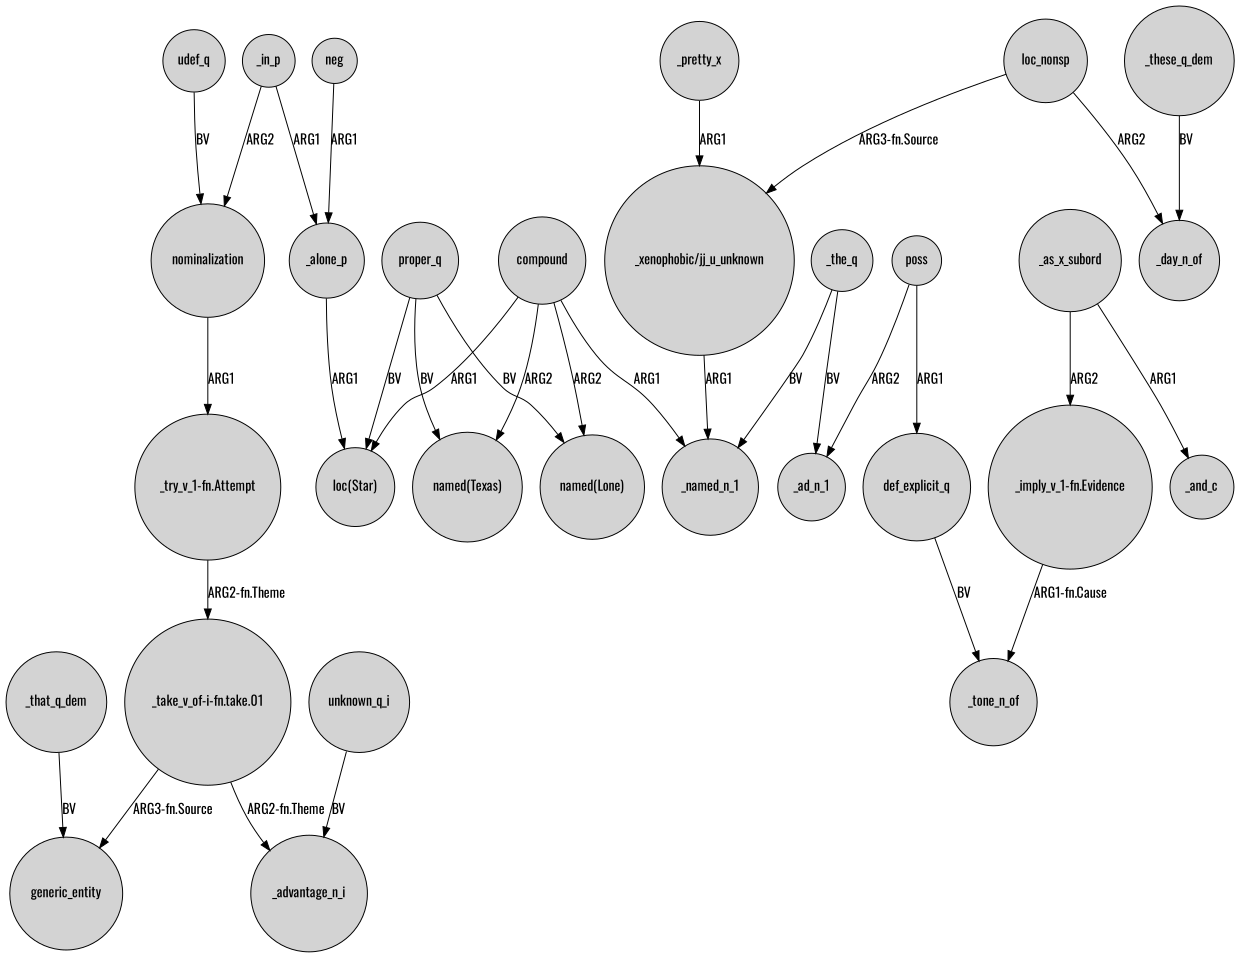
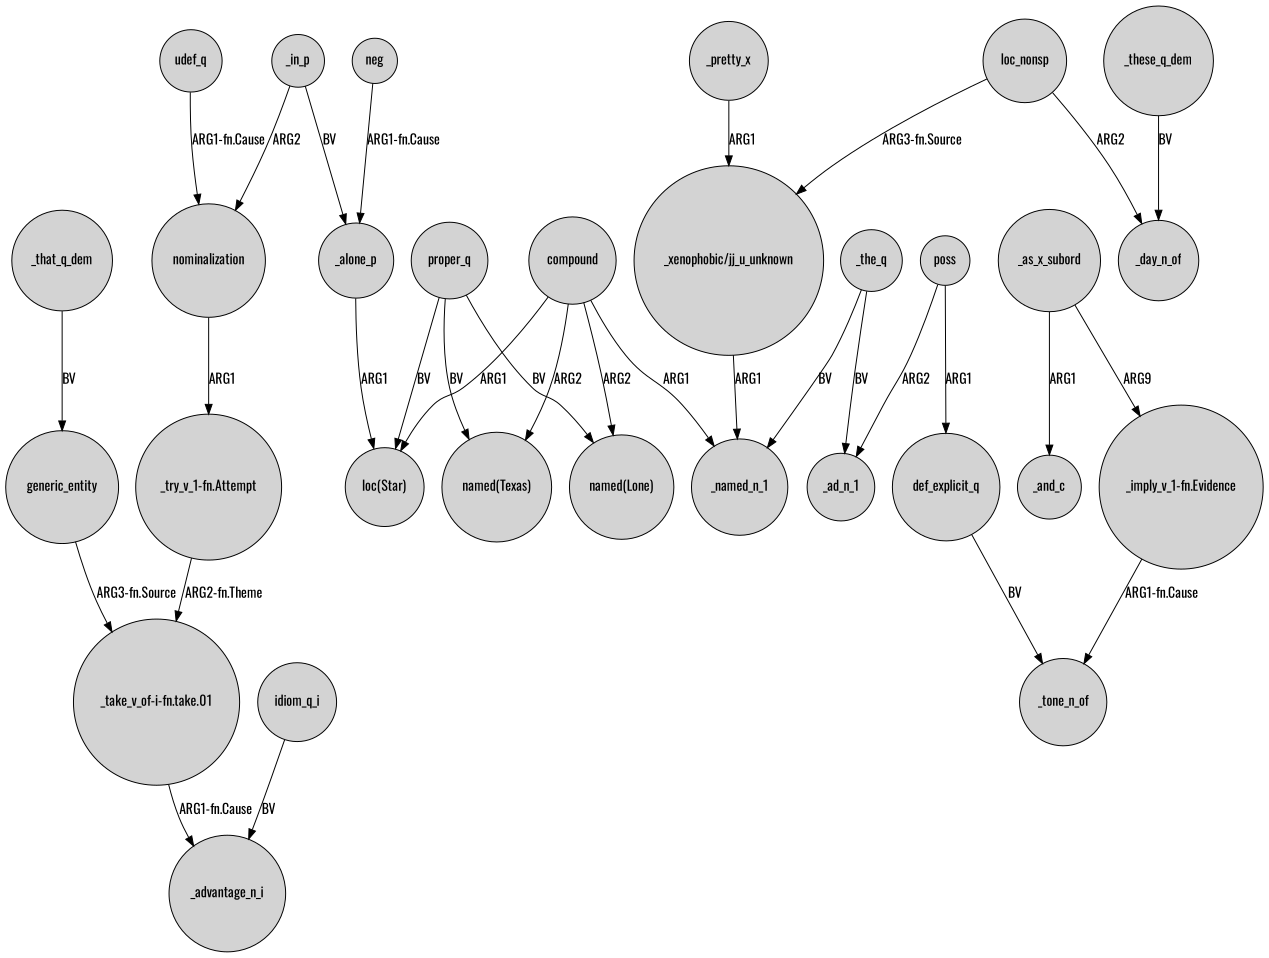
(203, 141) -> (229, 141)
(307, 141) -> (330, 141)
(345, 141) -> (404, 141)
(1084, 380) -> (1137, 380)
(359, 702) -> (297, 702)
(132, 805) -> (89, 583)
(286, 810) -> (216, 810)
